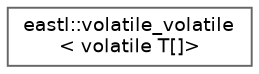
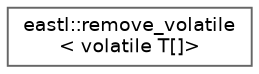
(130, 37) -> (130, 37)
